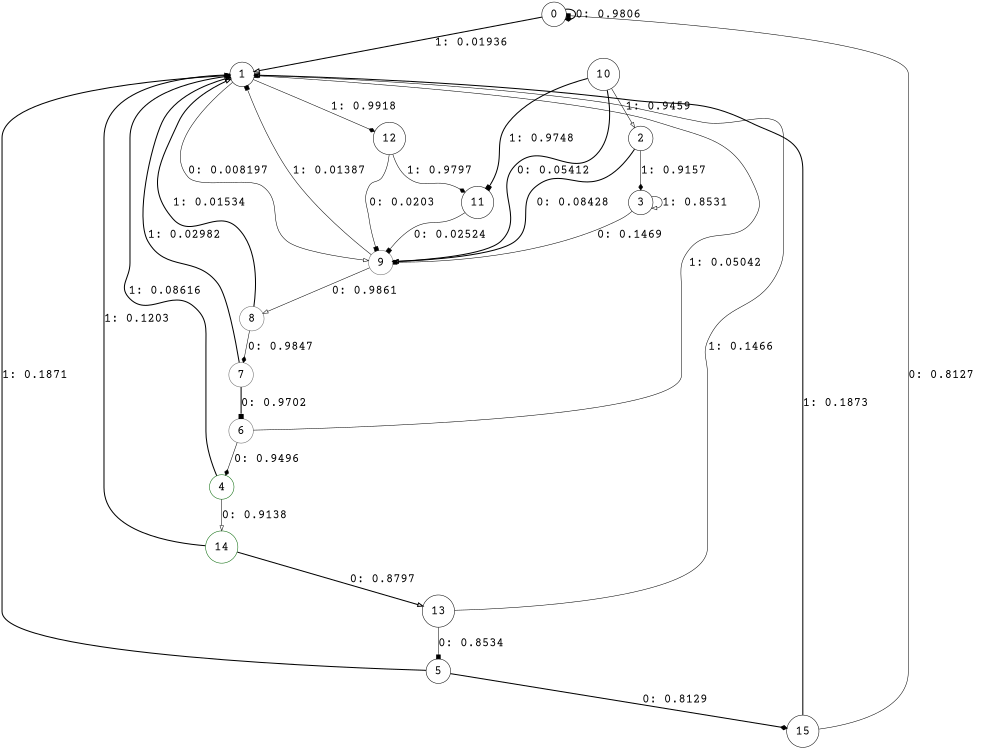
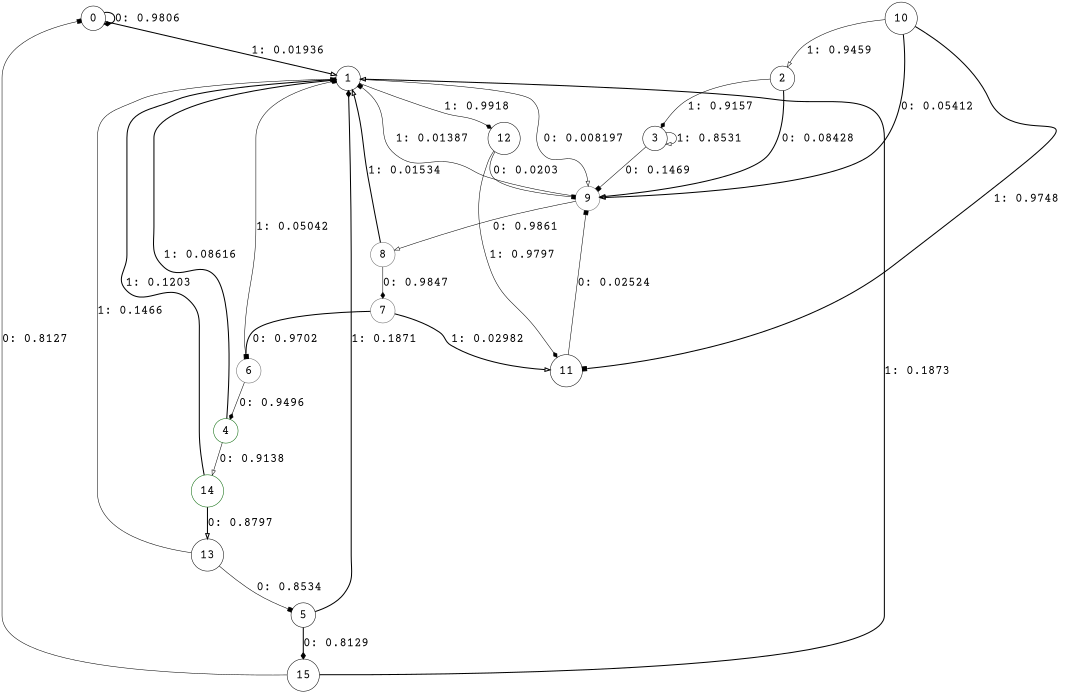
(144, 225) -> (465, 352)
